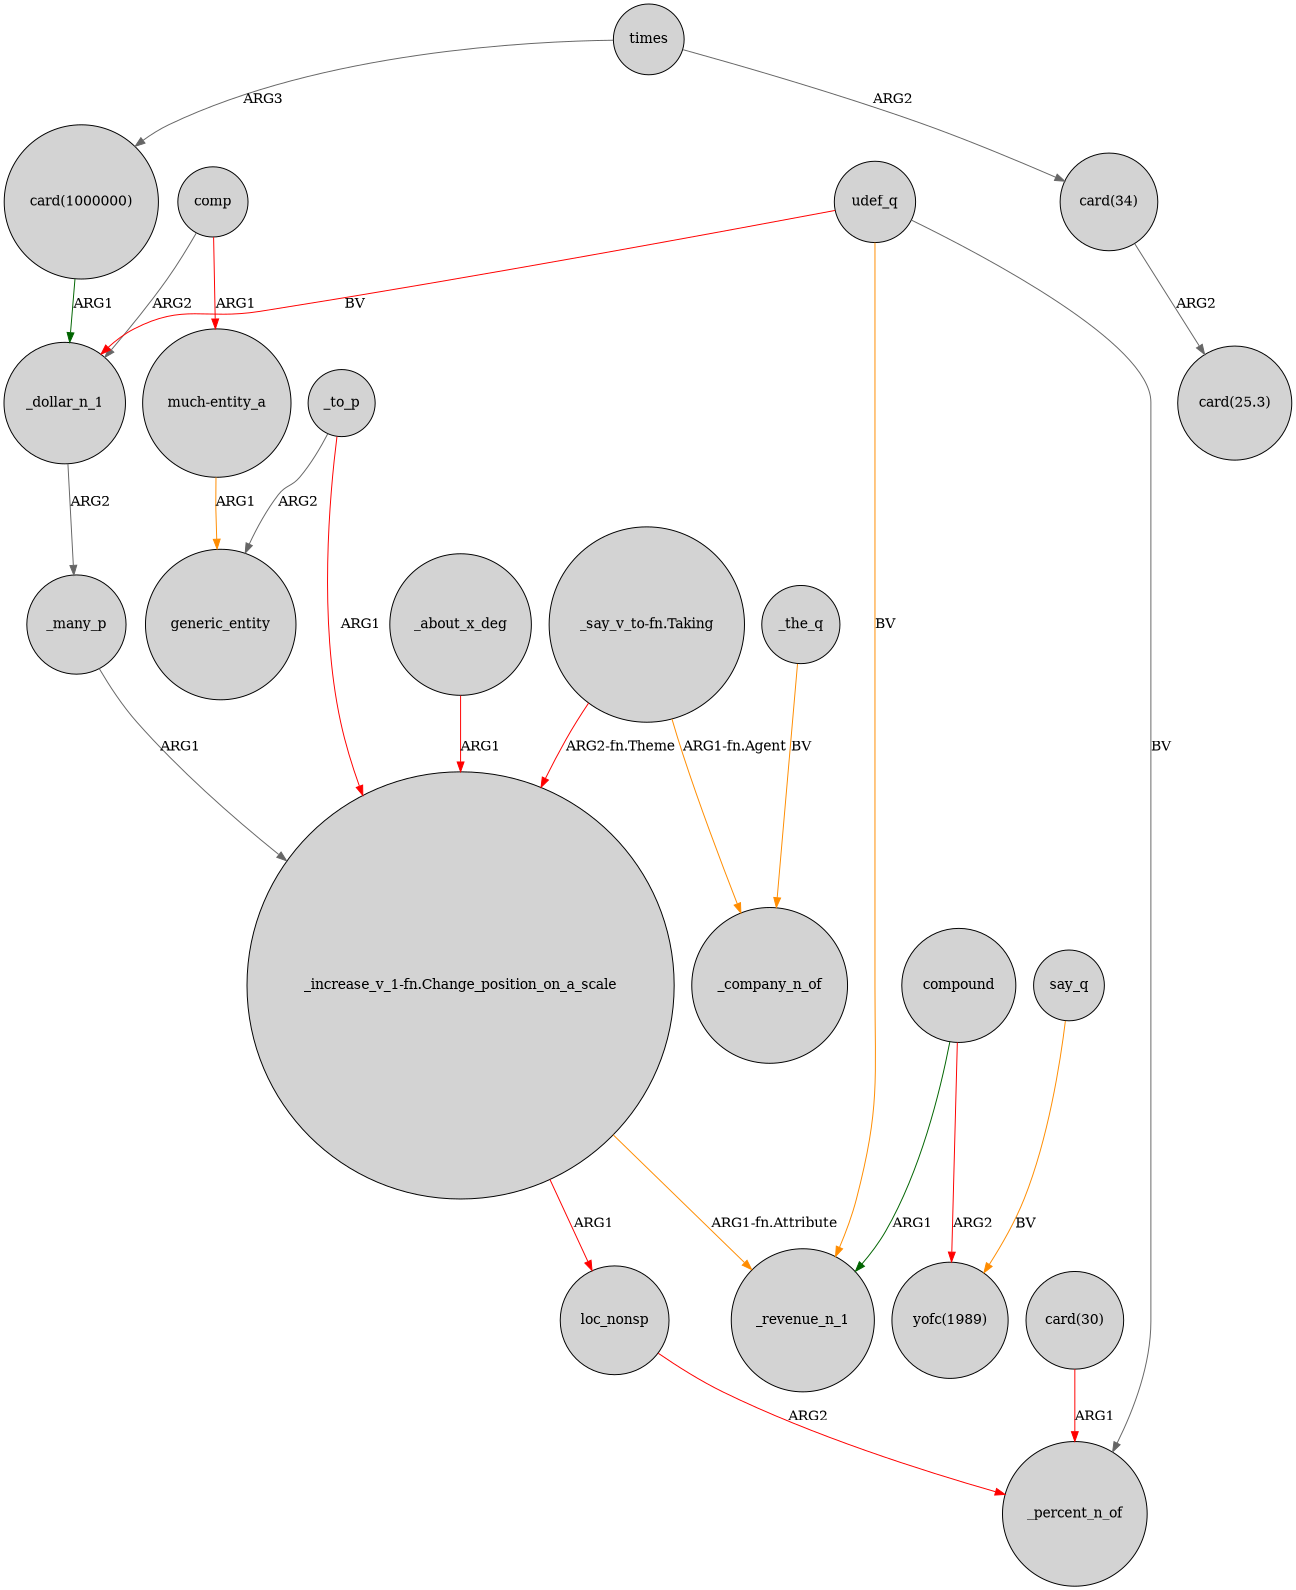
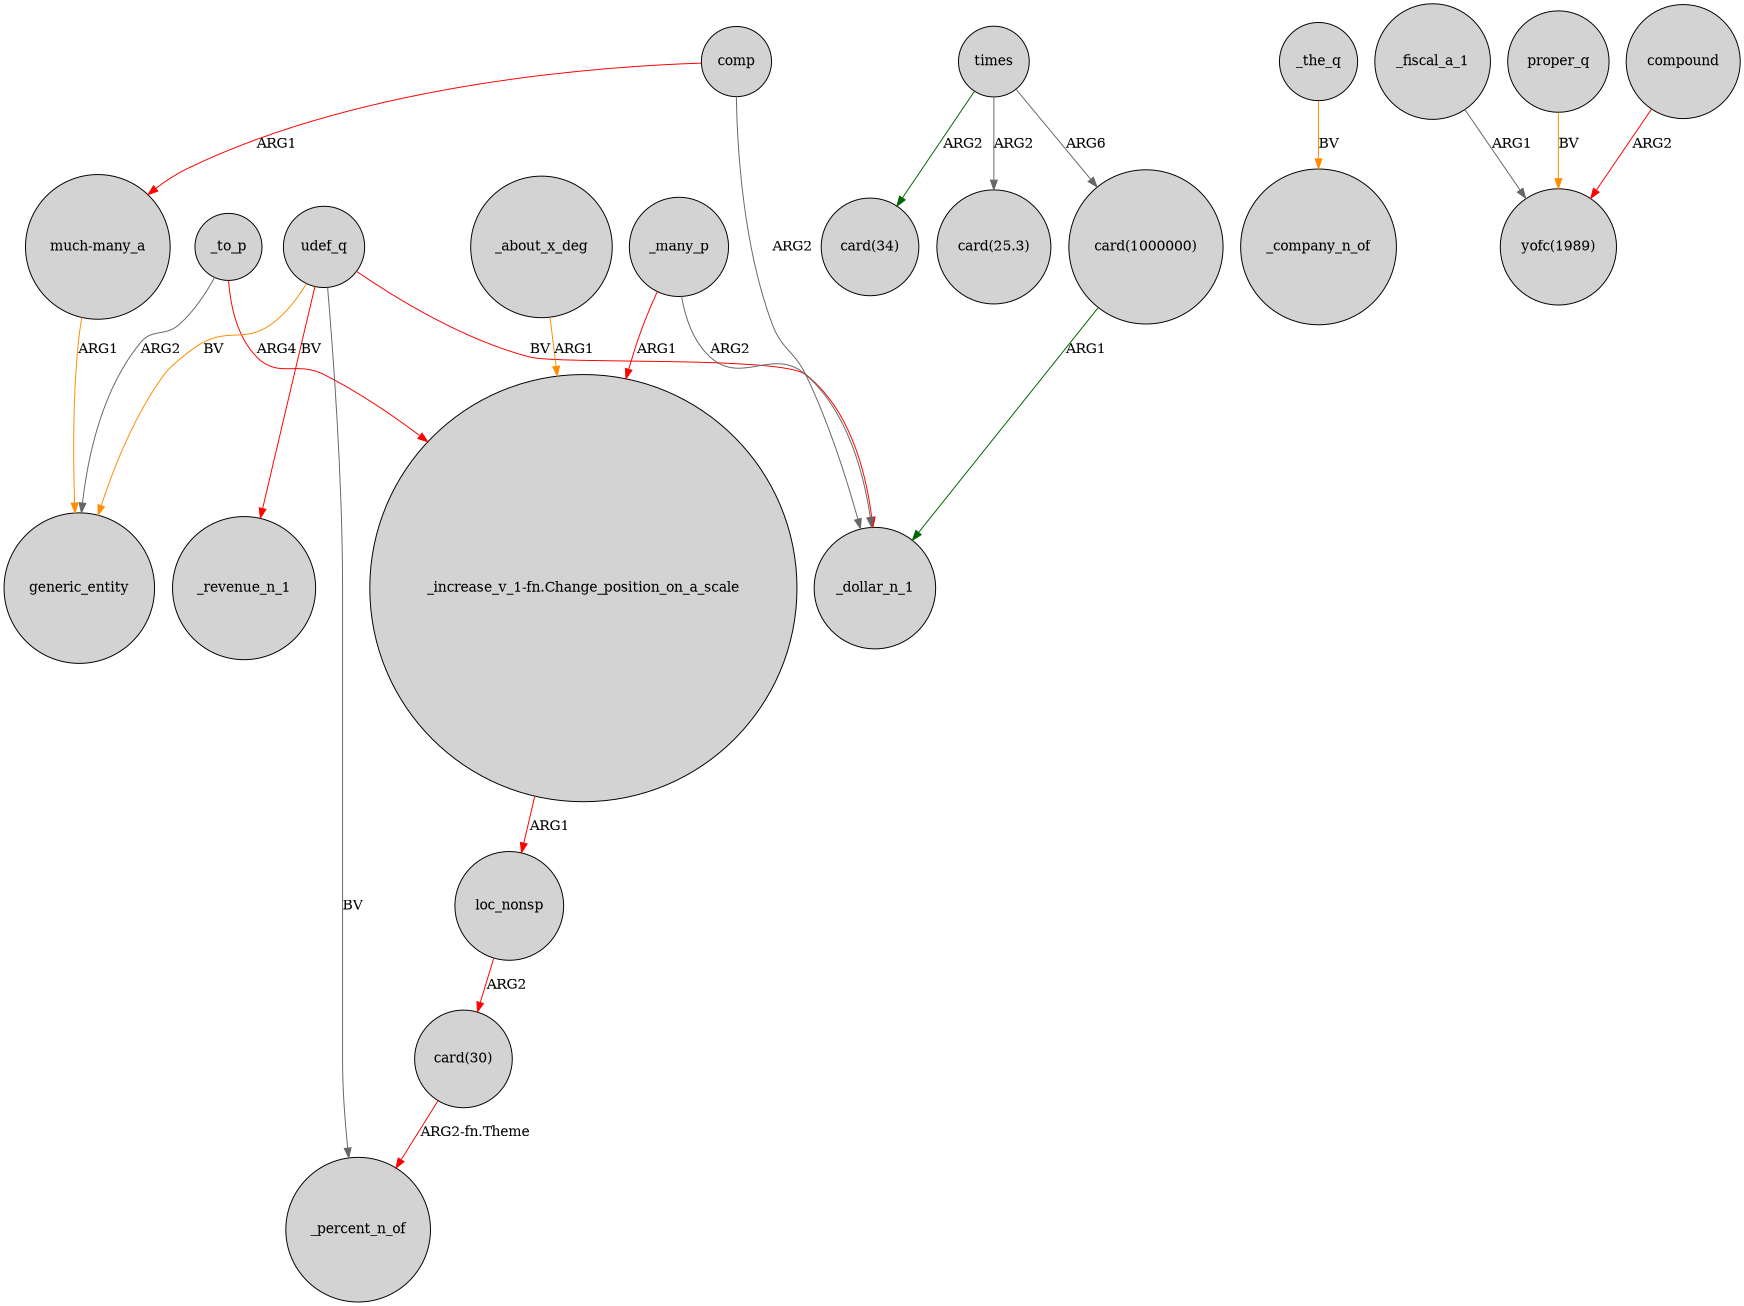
none -> (1433, 62)
(263, 100) -> (1086, 144)
(872, 107) -> (938, 145)
(1167, 295) -> (994, 139)
none -> (175, 364)
(217, 403) -> (98, 247)
(71, 515) -> (802, 372)
(361, 625) -> (277, 350)
(647, 625) -> none
(461, 729) -> (553, 342)
(875, 747) -> (289, 397)
(181, 769) -> (641, 330)
(1069, 985) -> (1558, 62)
(919, 1158) -> none
(679, 1199) -> none
(1095, 1417) -> (475, 1133)
(822, 1434) -> (487, 980)
